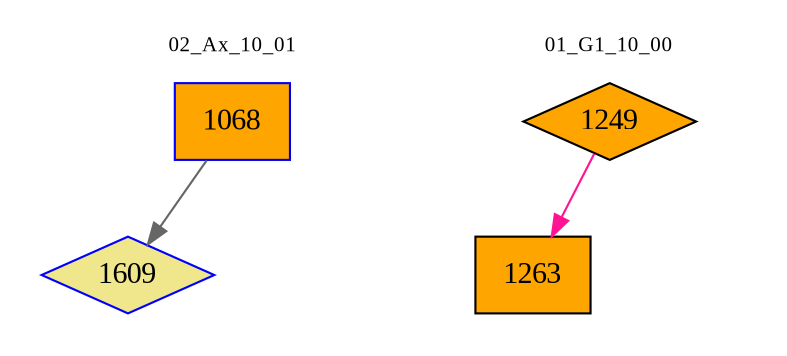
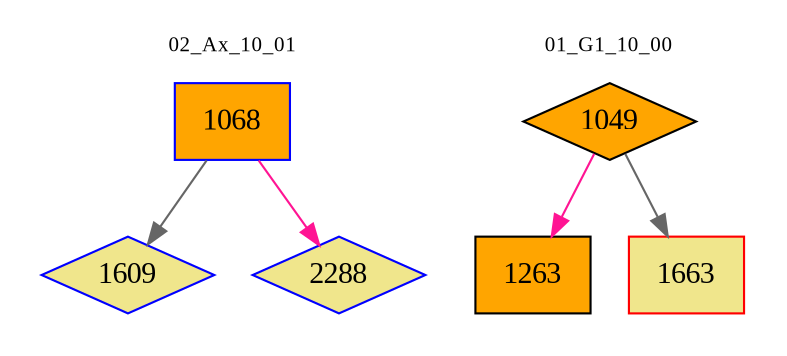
(610, 122) -> (610, 122)
none -> (339, 275)
none -> (686, 275)
